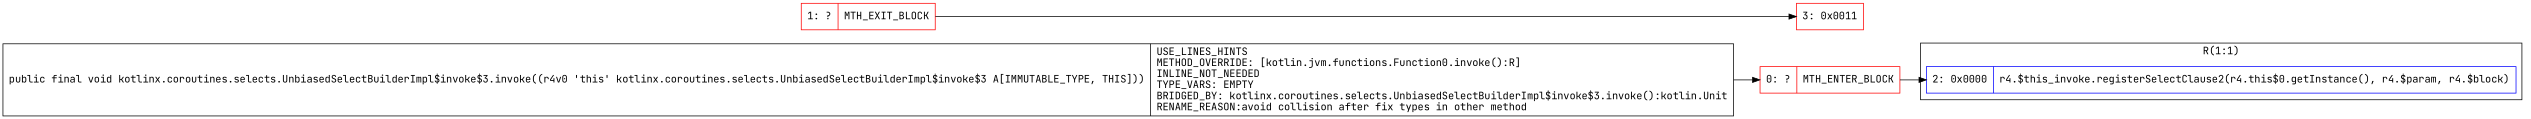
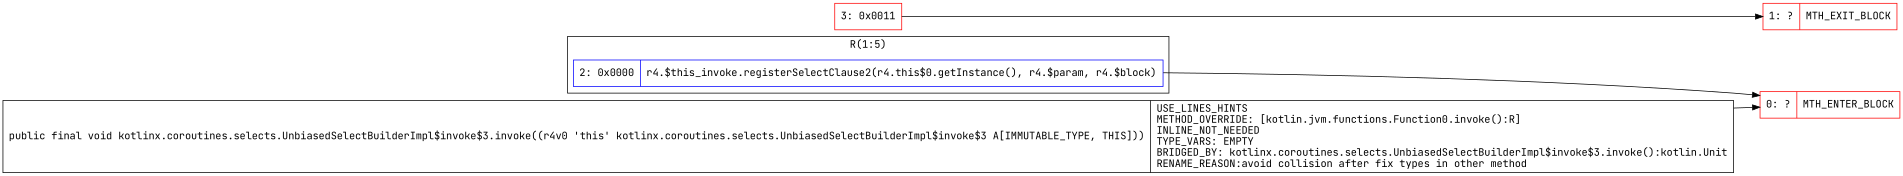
(1362, 17) -> (1328, 17)
(2221, 52) -> (868, 45)
(1909, 80) -> (1458, 79)
